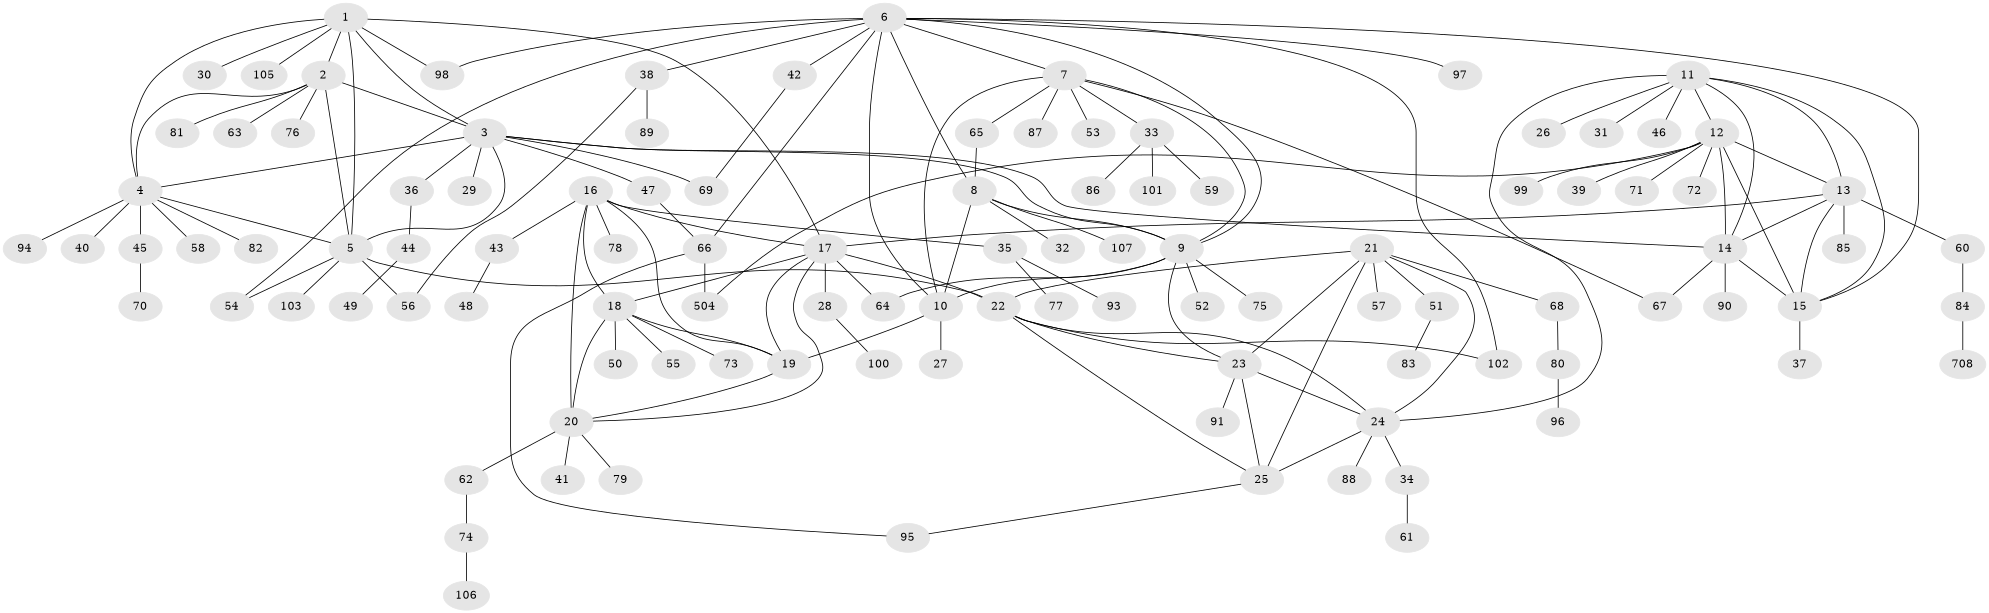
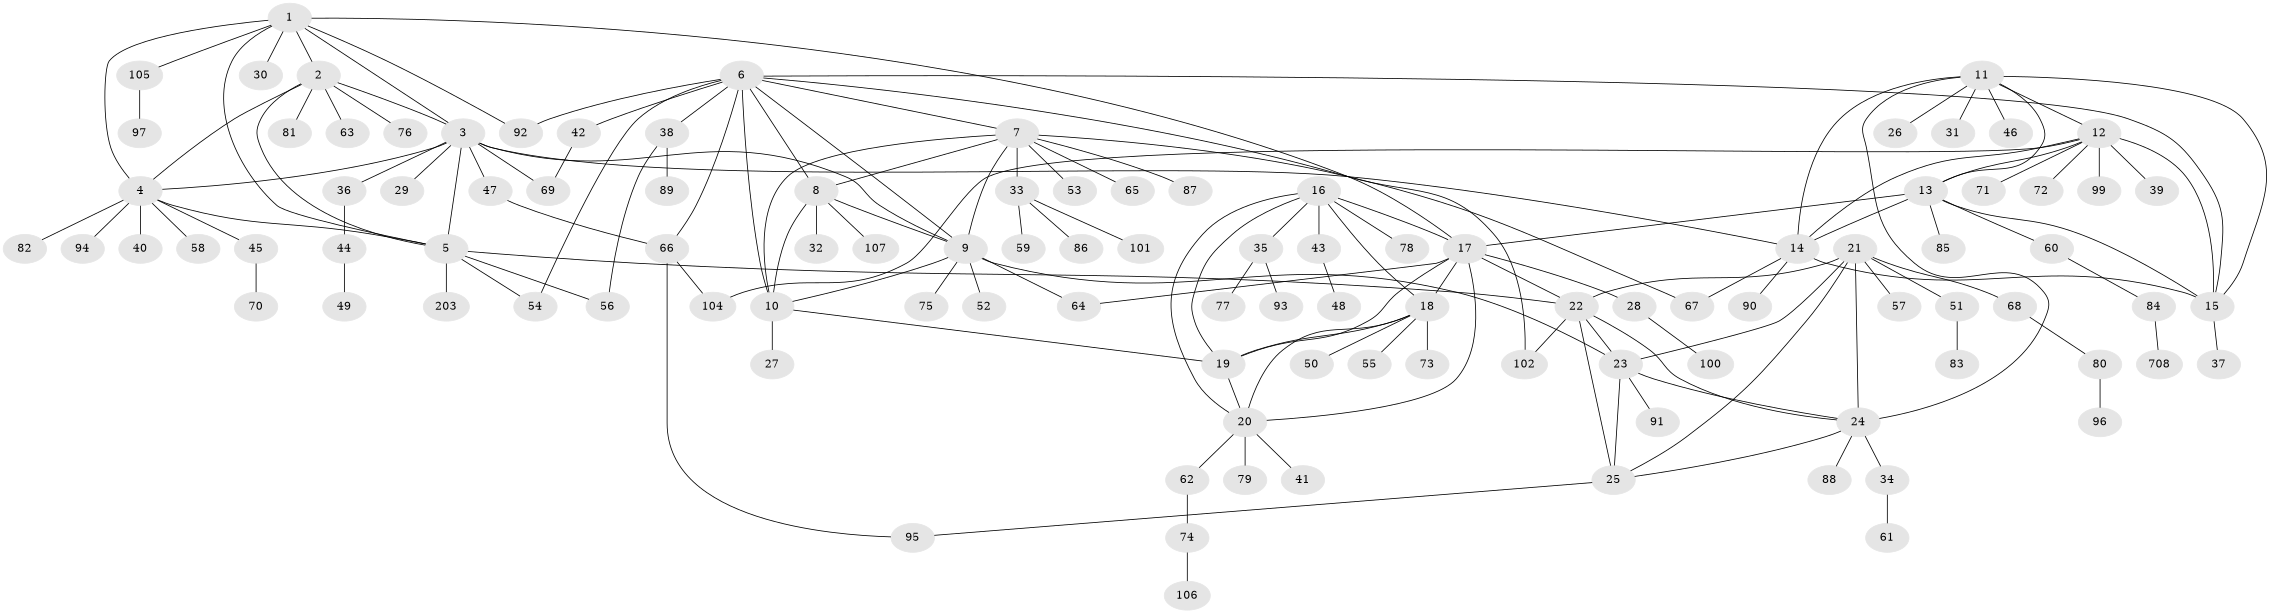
(1243, 38) -> (140, 104)
(442, 75) -> (521, 133)
(976, 158) -> (917, 162)
(291, 307) -> (446, 307)
(705, 307) -> (713, 307)
